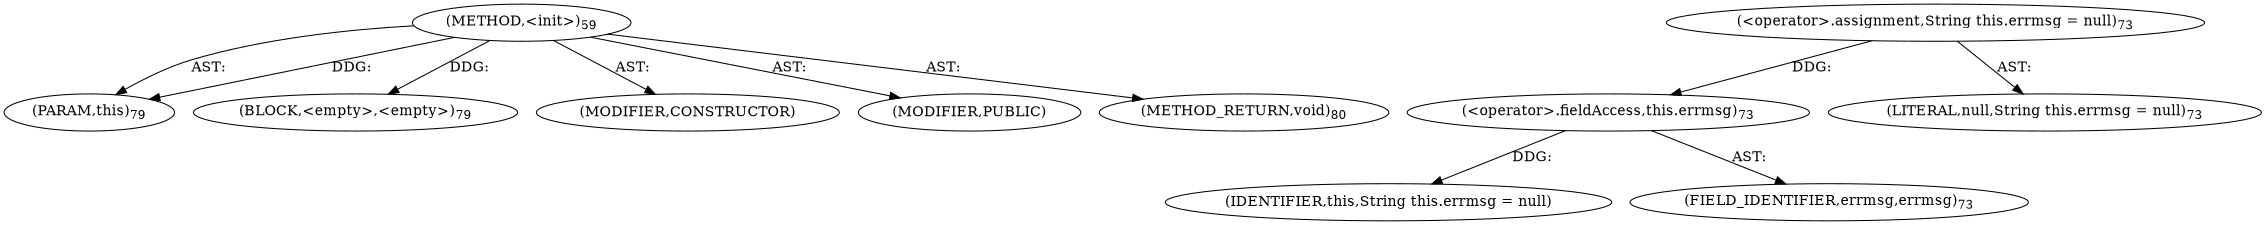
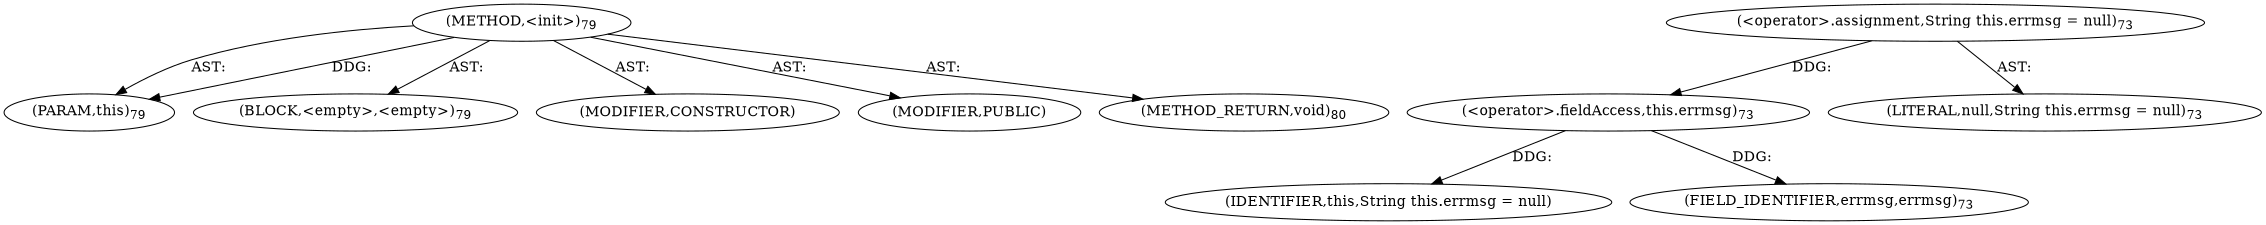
(589, 21) -> (589, 21)
(472, 68) -> (469, 68)
(1752, 157) -> (1754, 157)
